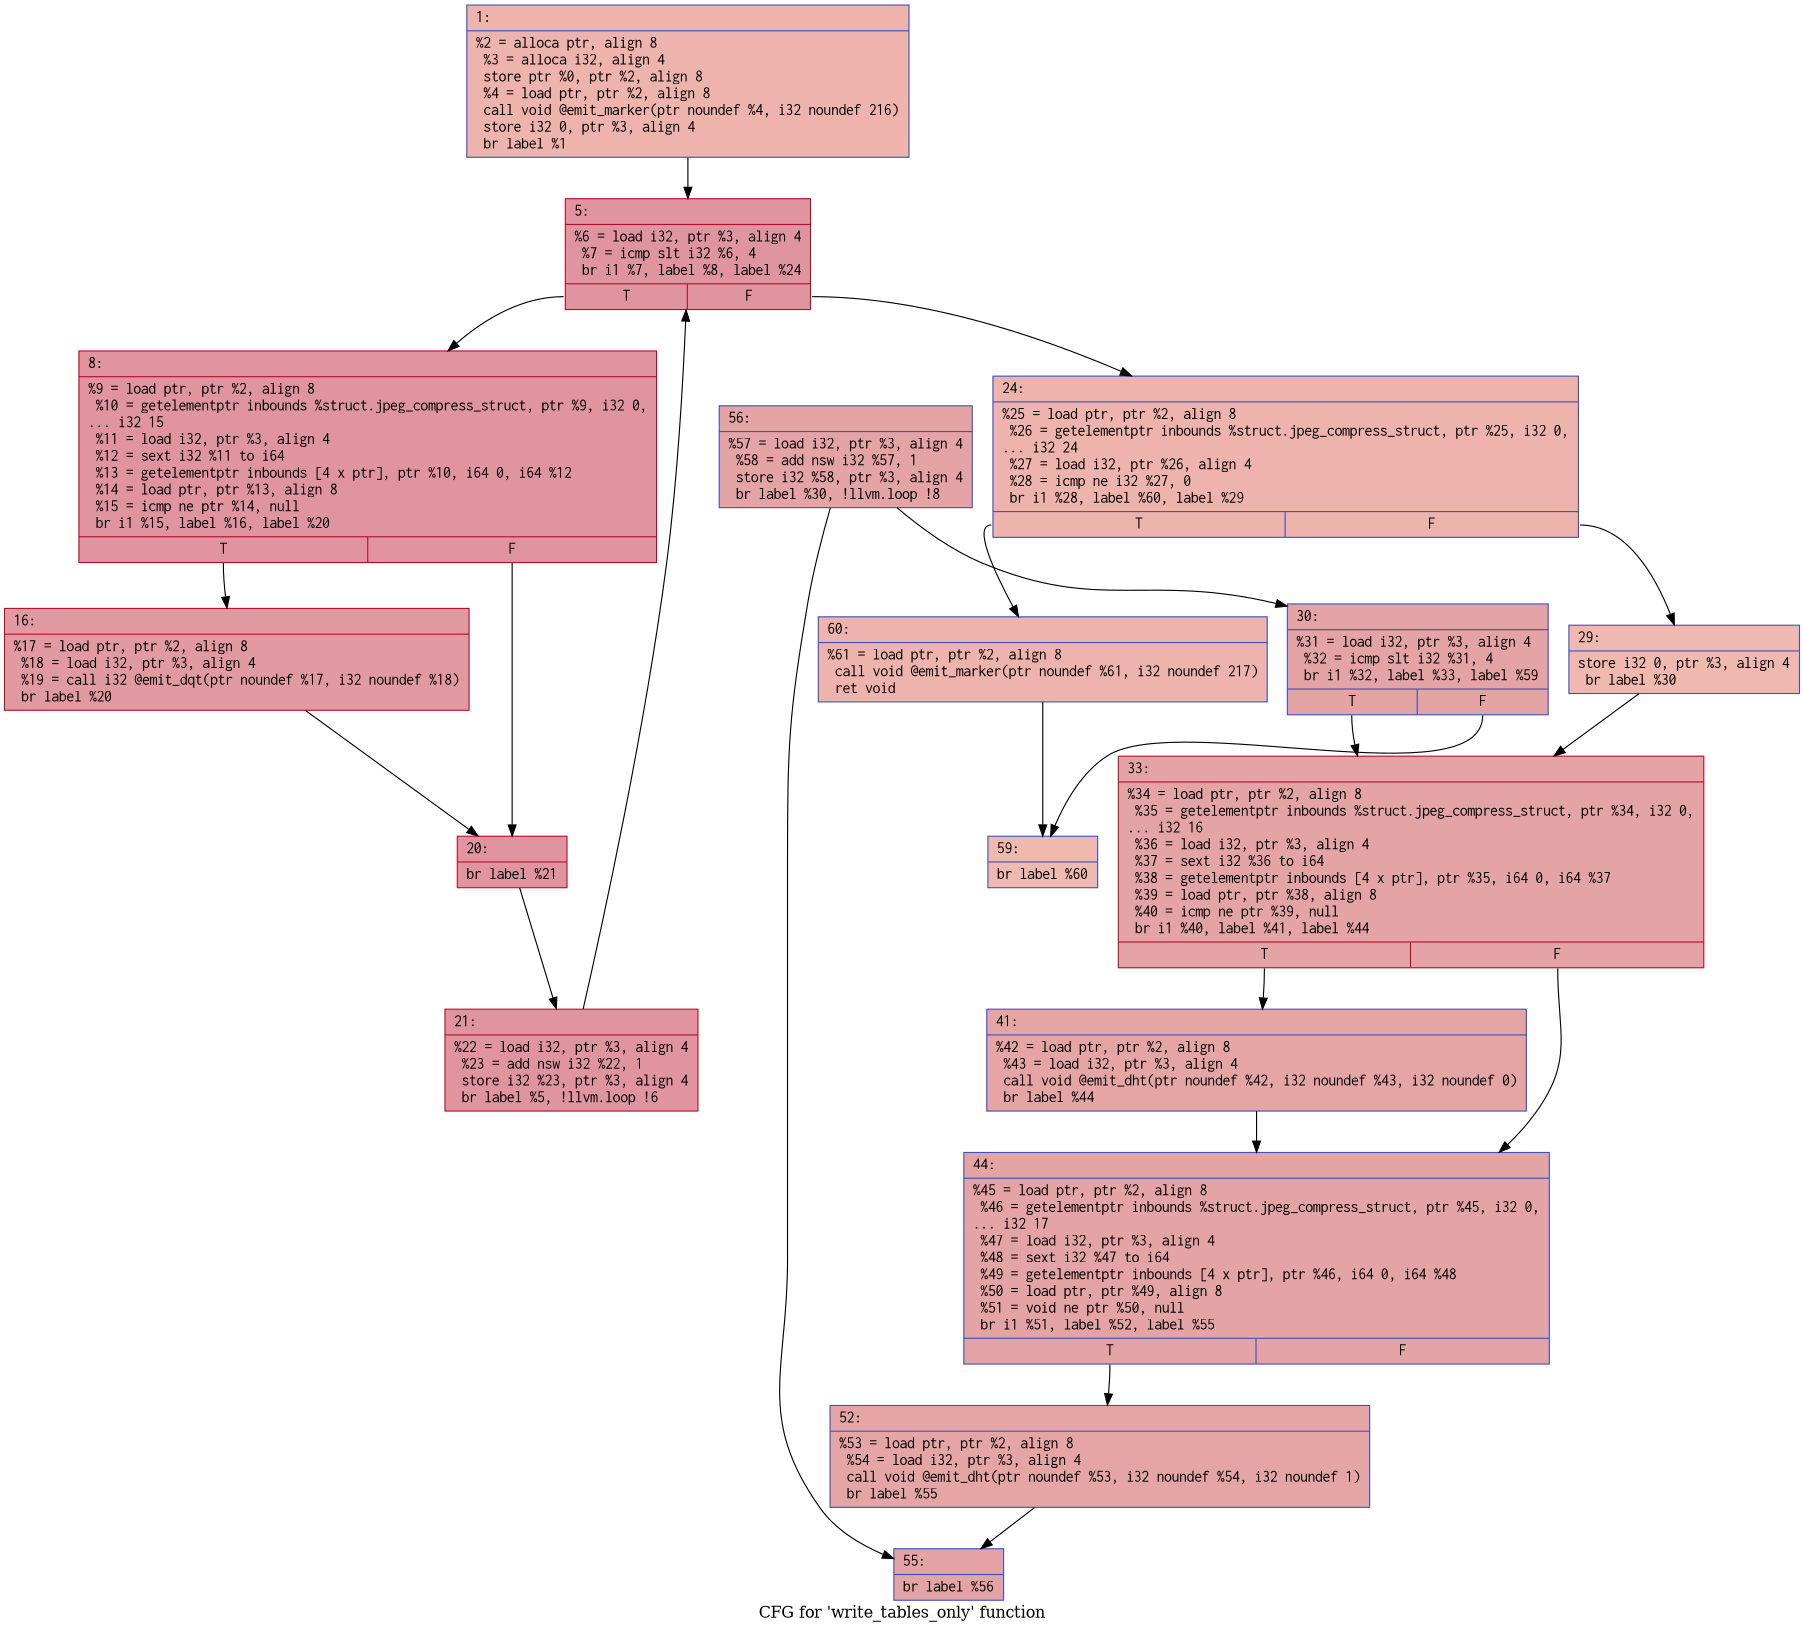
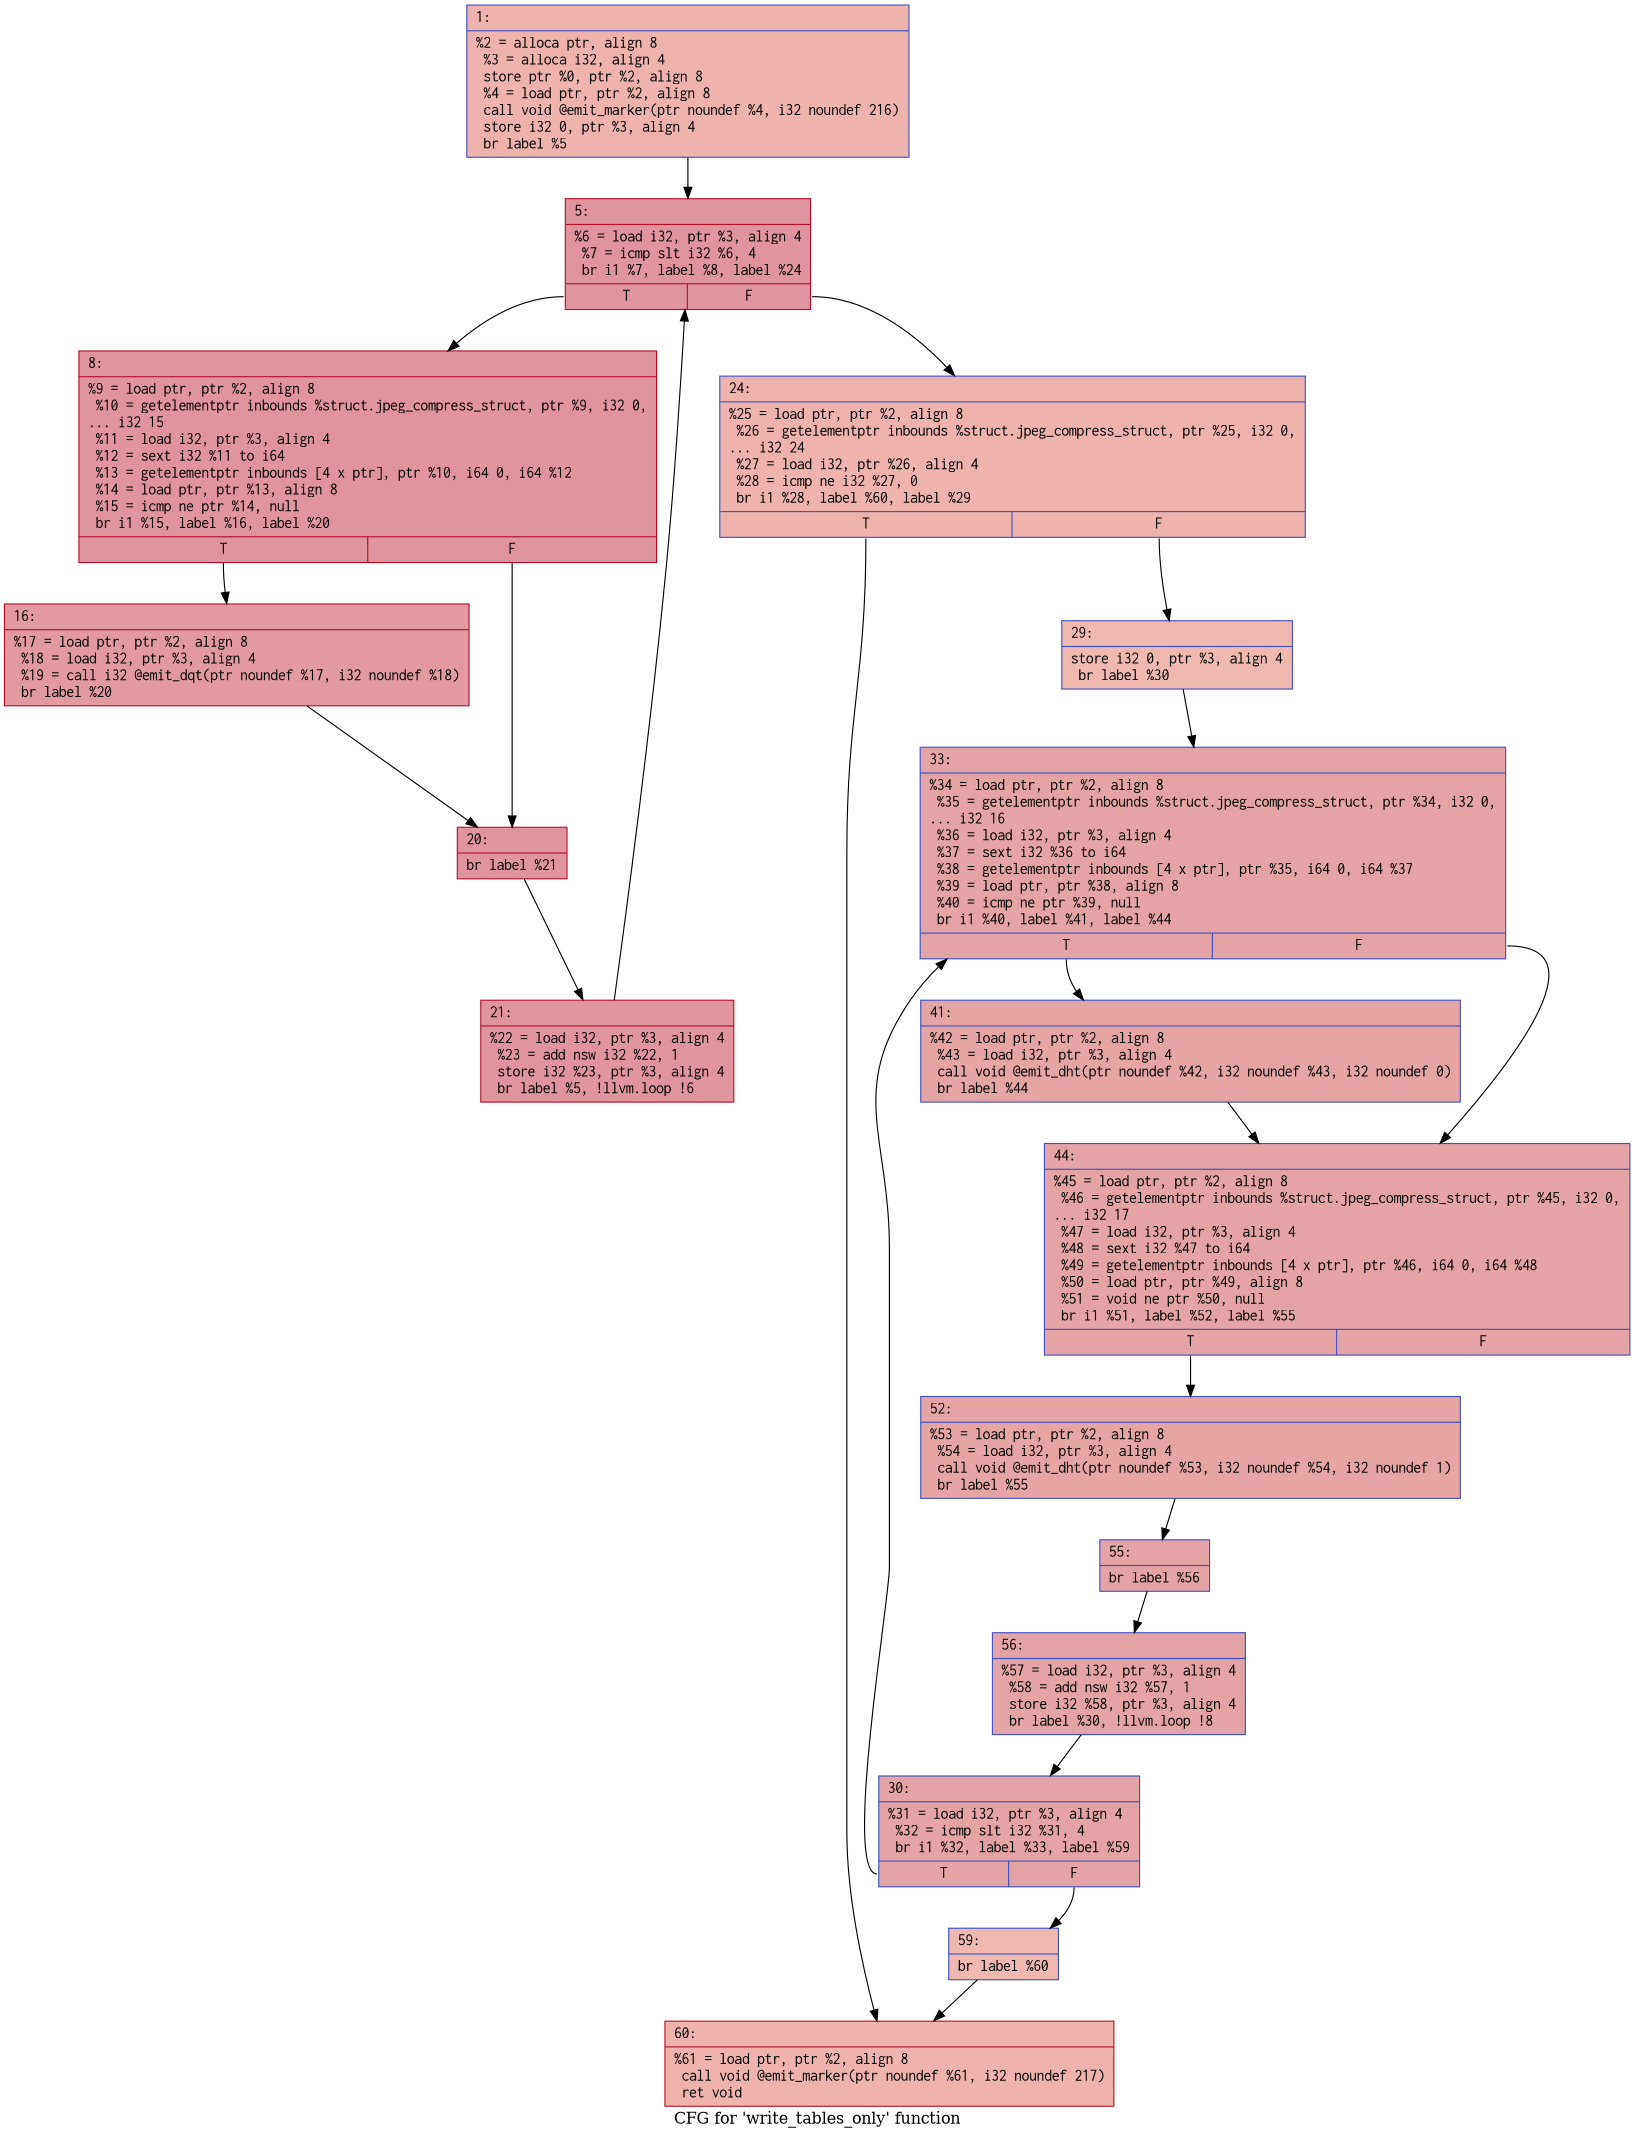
(522, 144) -> (522, 144)
(1043, 659) -> (889, 2064)
(1043, 763) -> (960, 1996)
(1411, 862) -> (1213, 853)
(788, 1050) -> (1142, 1606)
